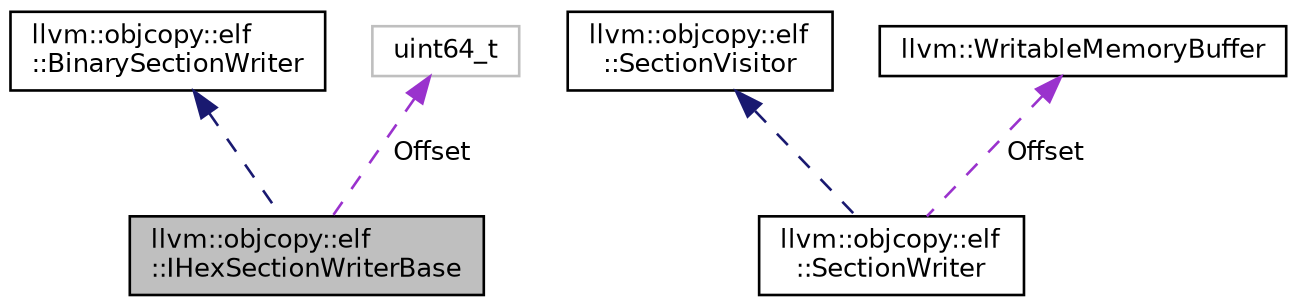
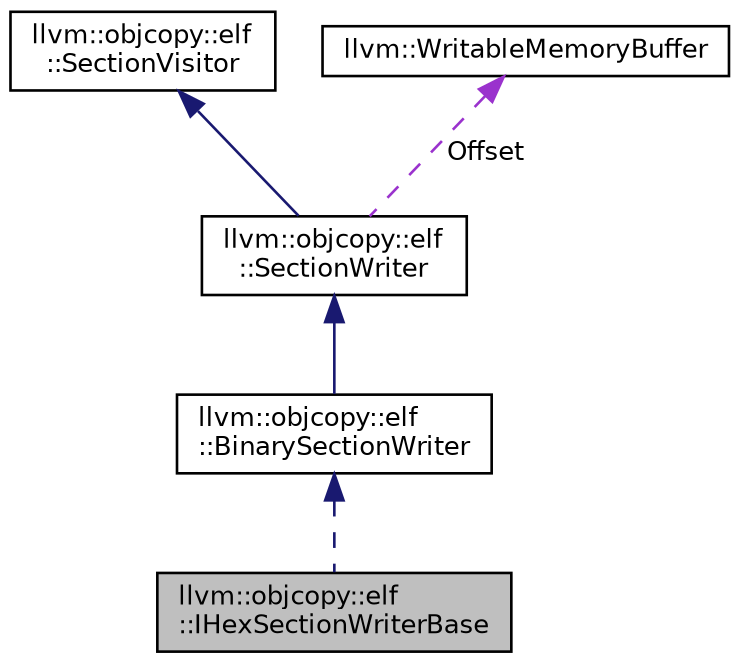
(446, 51) -> none
(805, 163) -> (248, 163)
none -> (334, 358)
